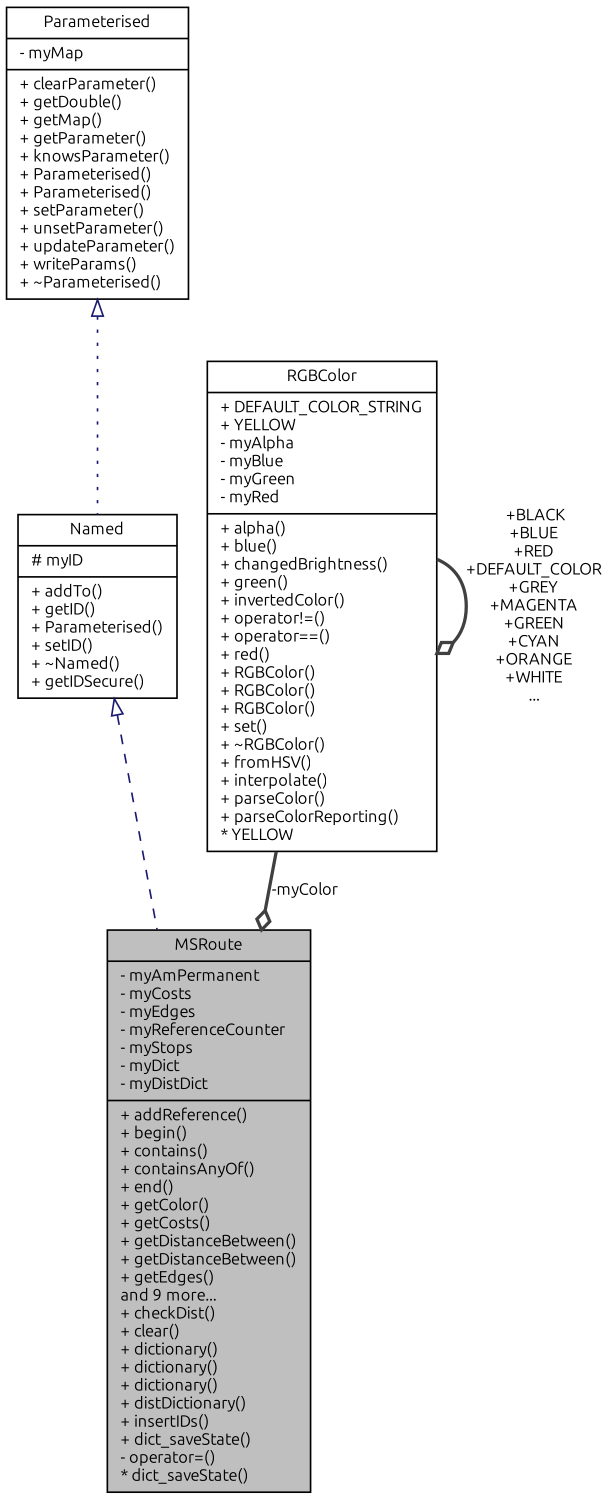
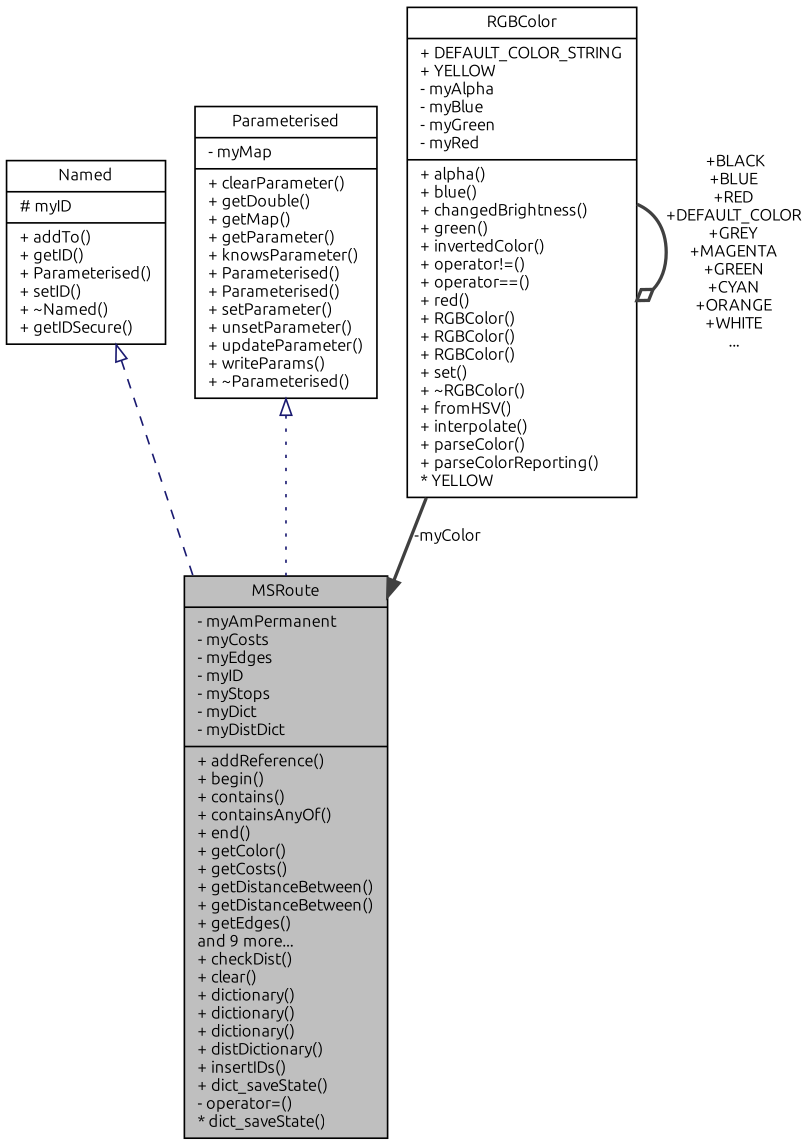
(98, 416) -> (286, 496)
(271, 881) -> (410, 539)
(203, 1030) -> (220, 676)
